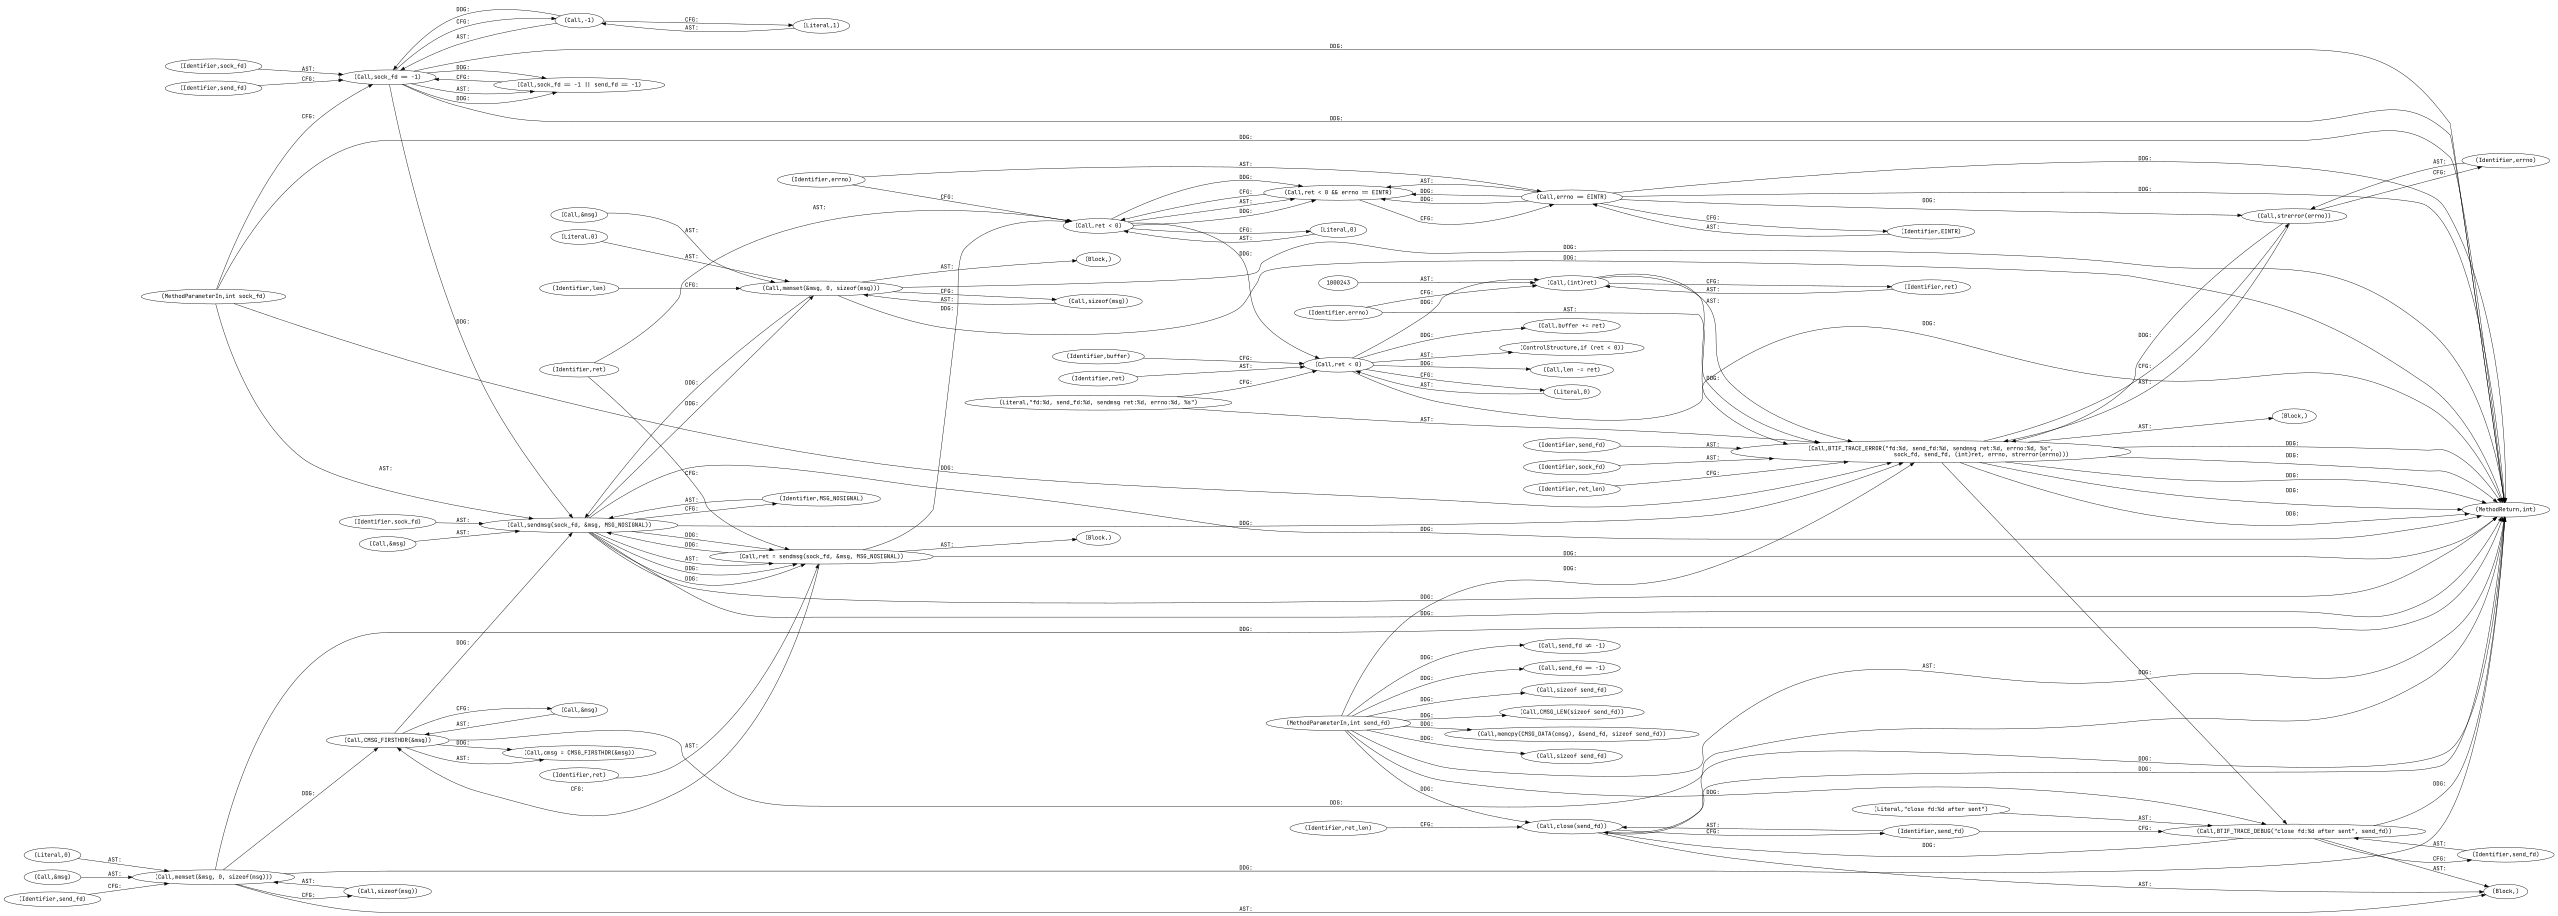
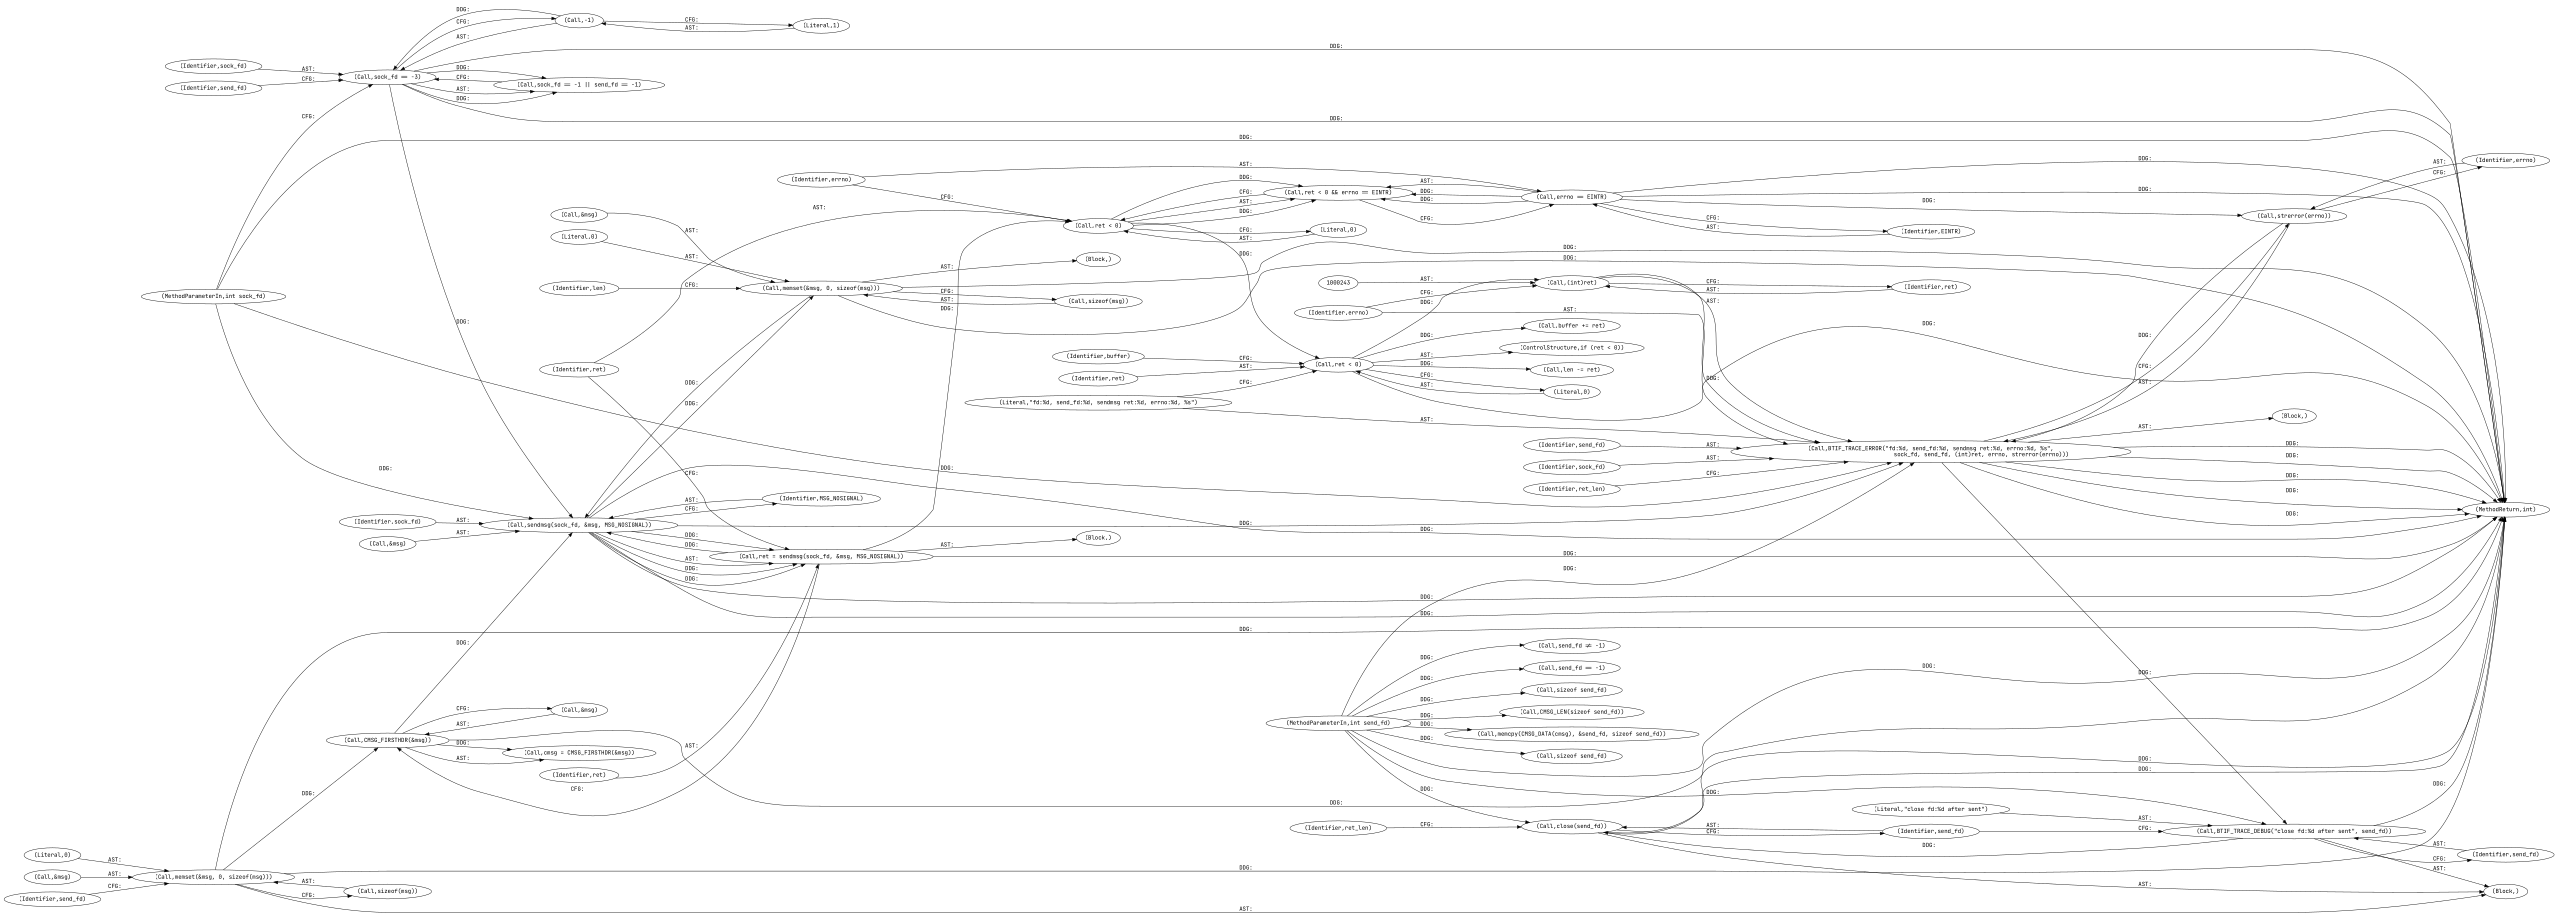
(388, 77) -> (388, 77)
(388, 469) -> (388, 469)
(1931, 666) -> (1931, 666)
